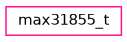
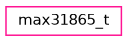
(64, 21) -> (64, 21)
